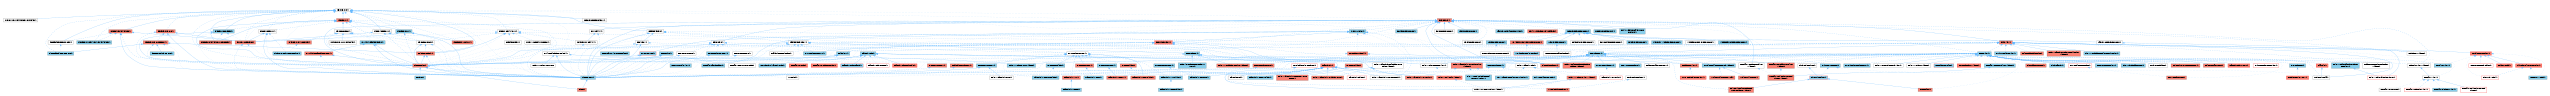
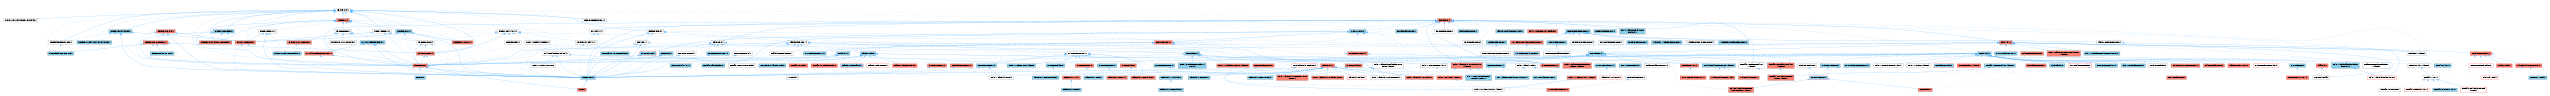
(120, 31) -> (120, 31)
(1236, 78) -> none
